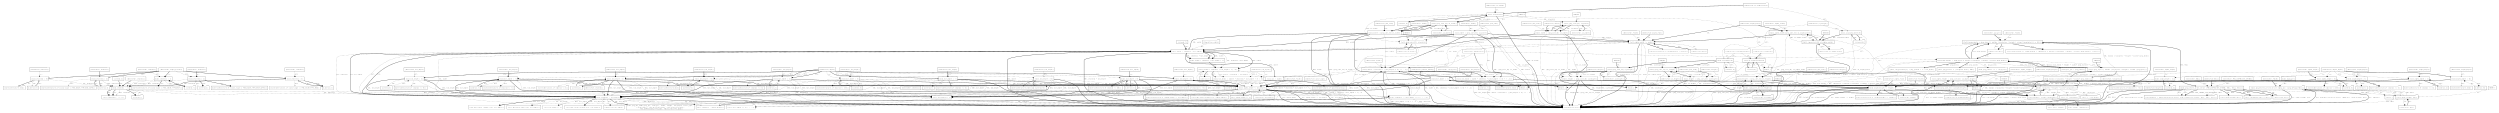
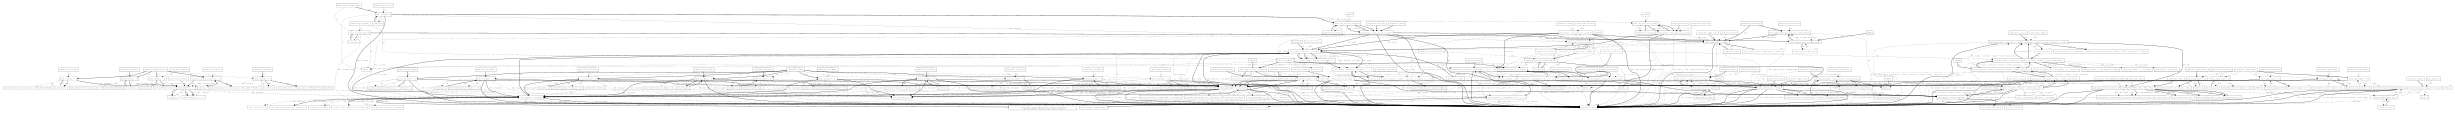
(1757, 102) -> none
(1360, 103) -> (1448, 106)
